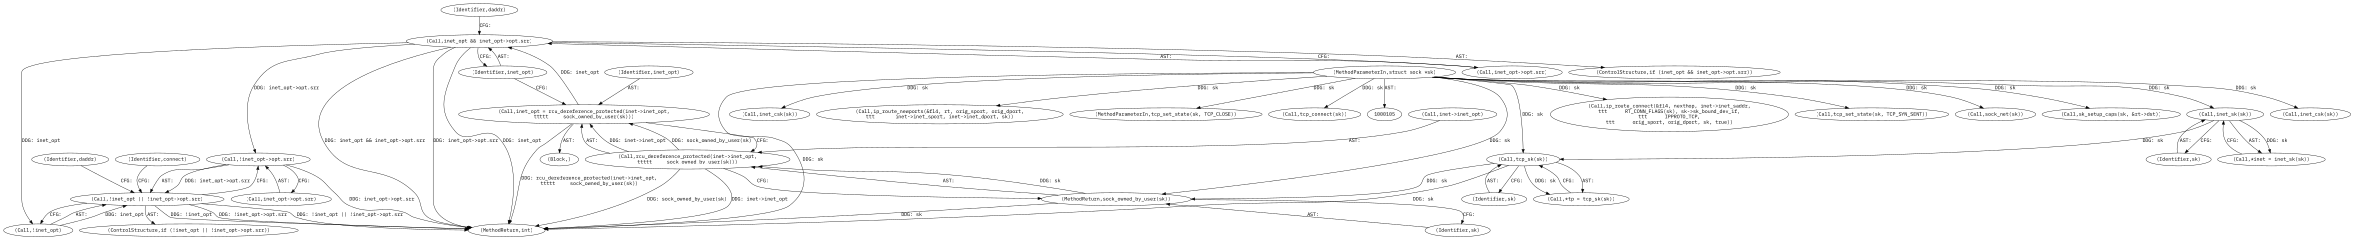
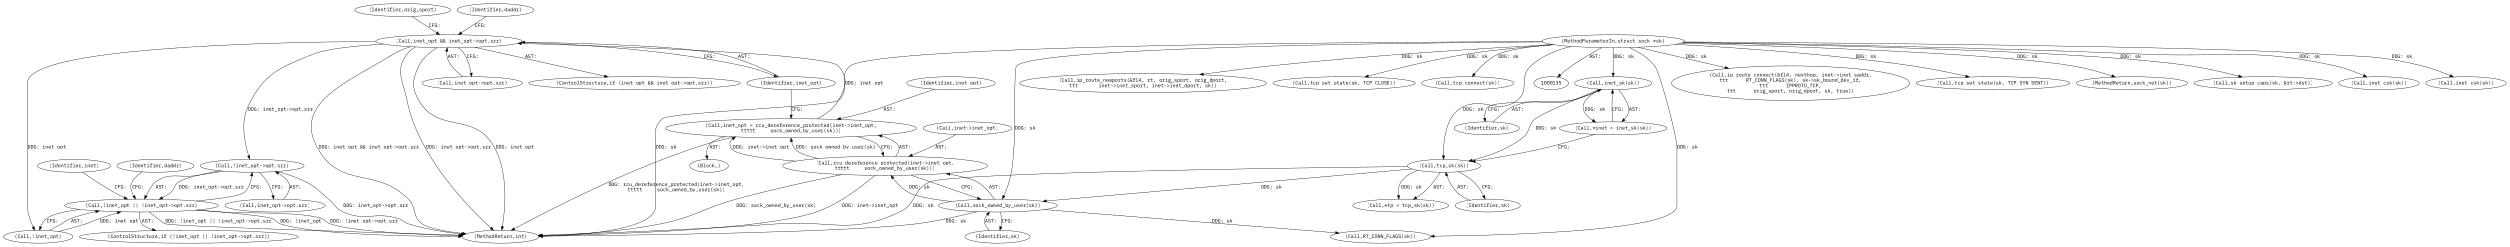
none -> (403, 10)
(1166, 114) -> (1344, 83)
(1385, 114) -> (1551, 83)
(1995, 114) -> (2132, 83)
(158, 159) -> (74, 166)
(1558, 178) -> (1535, 150)
(1116, 199) -> (998, 206)
none -> (1381, 237)
